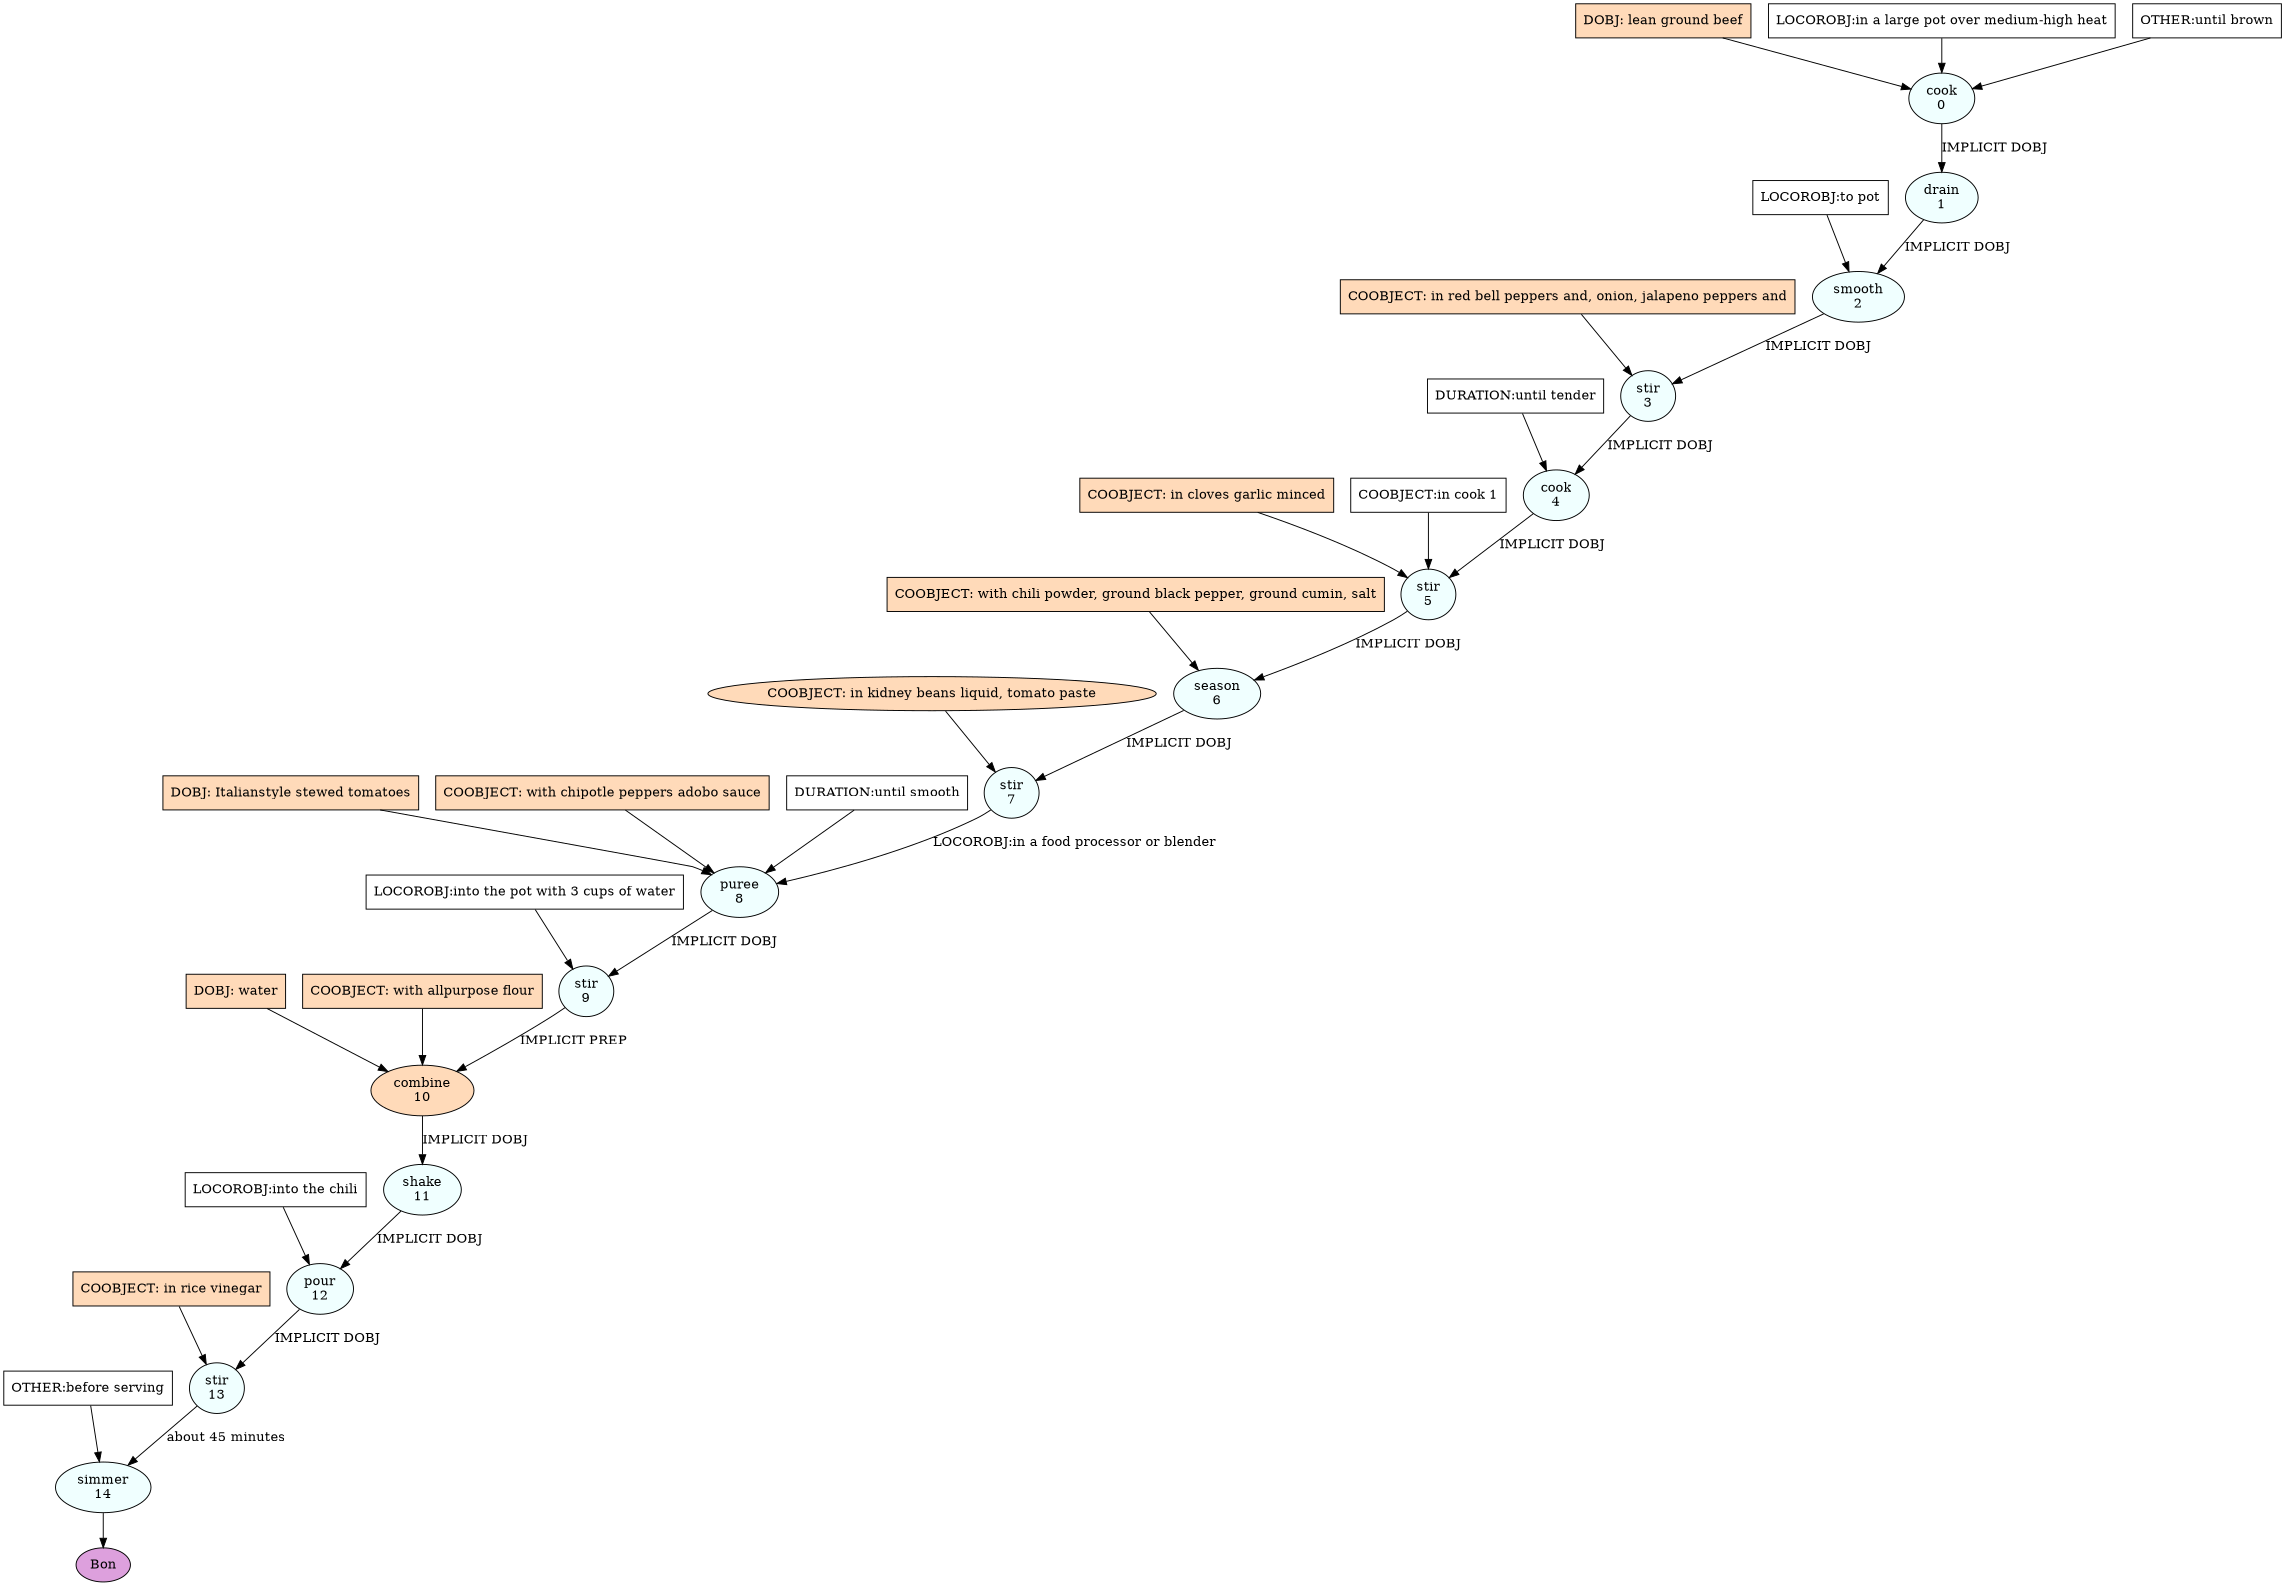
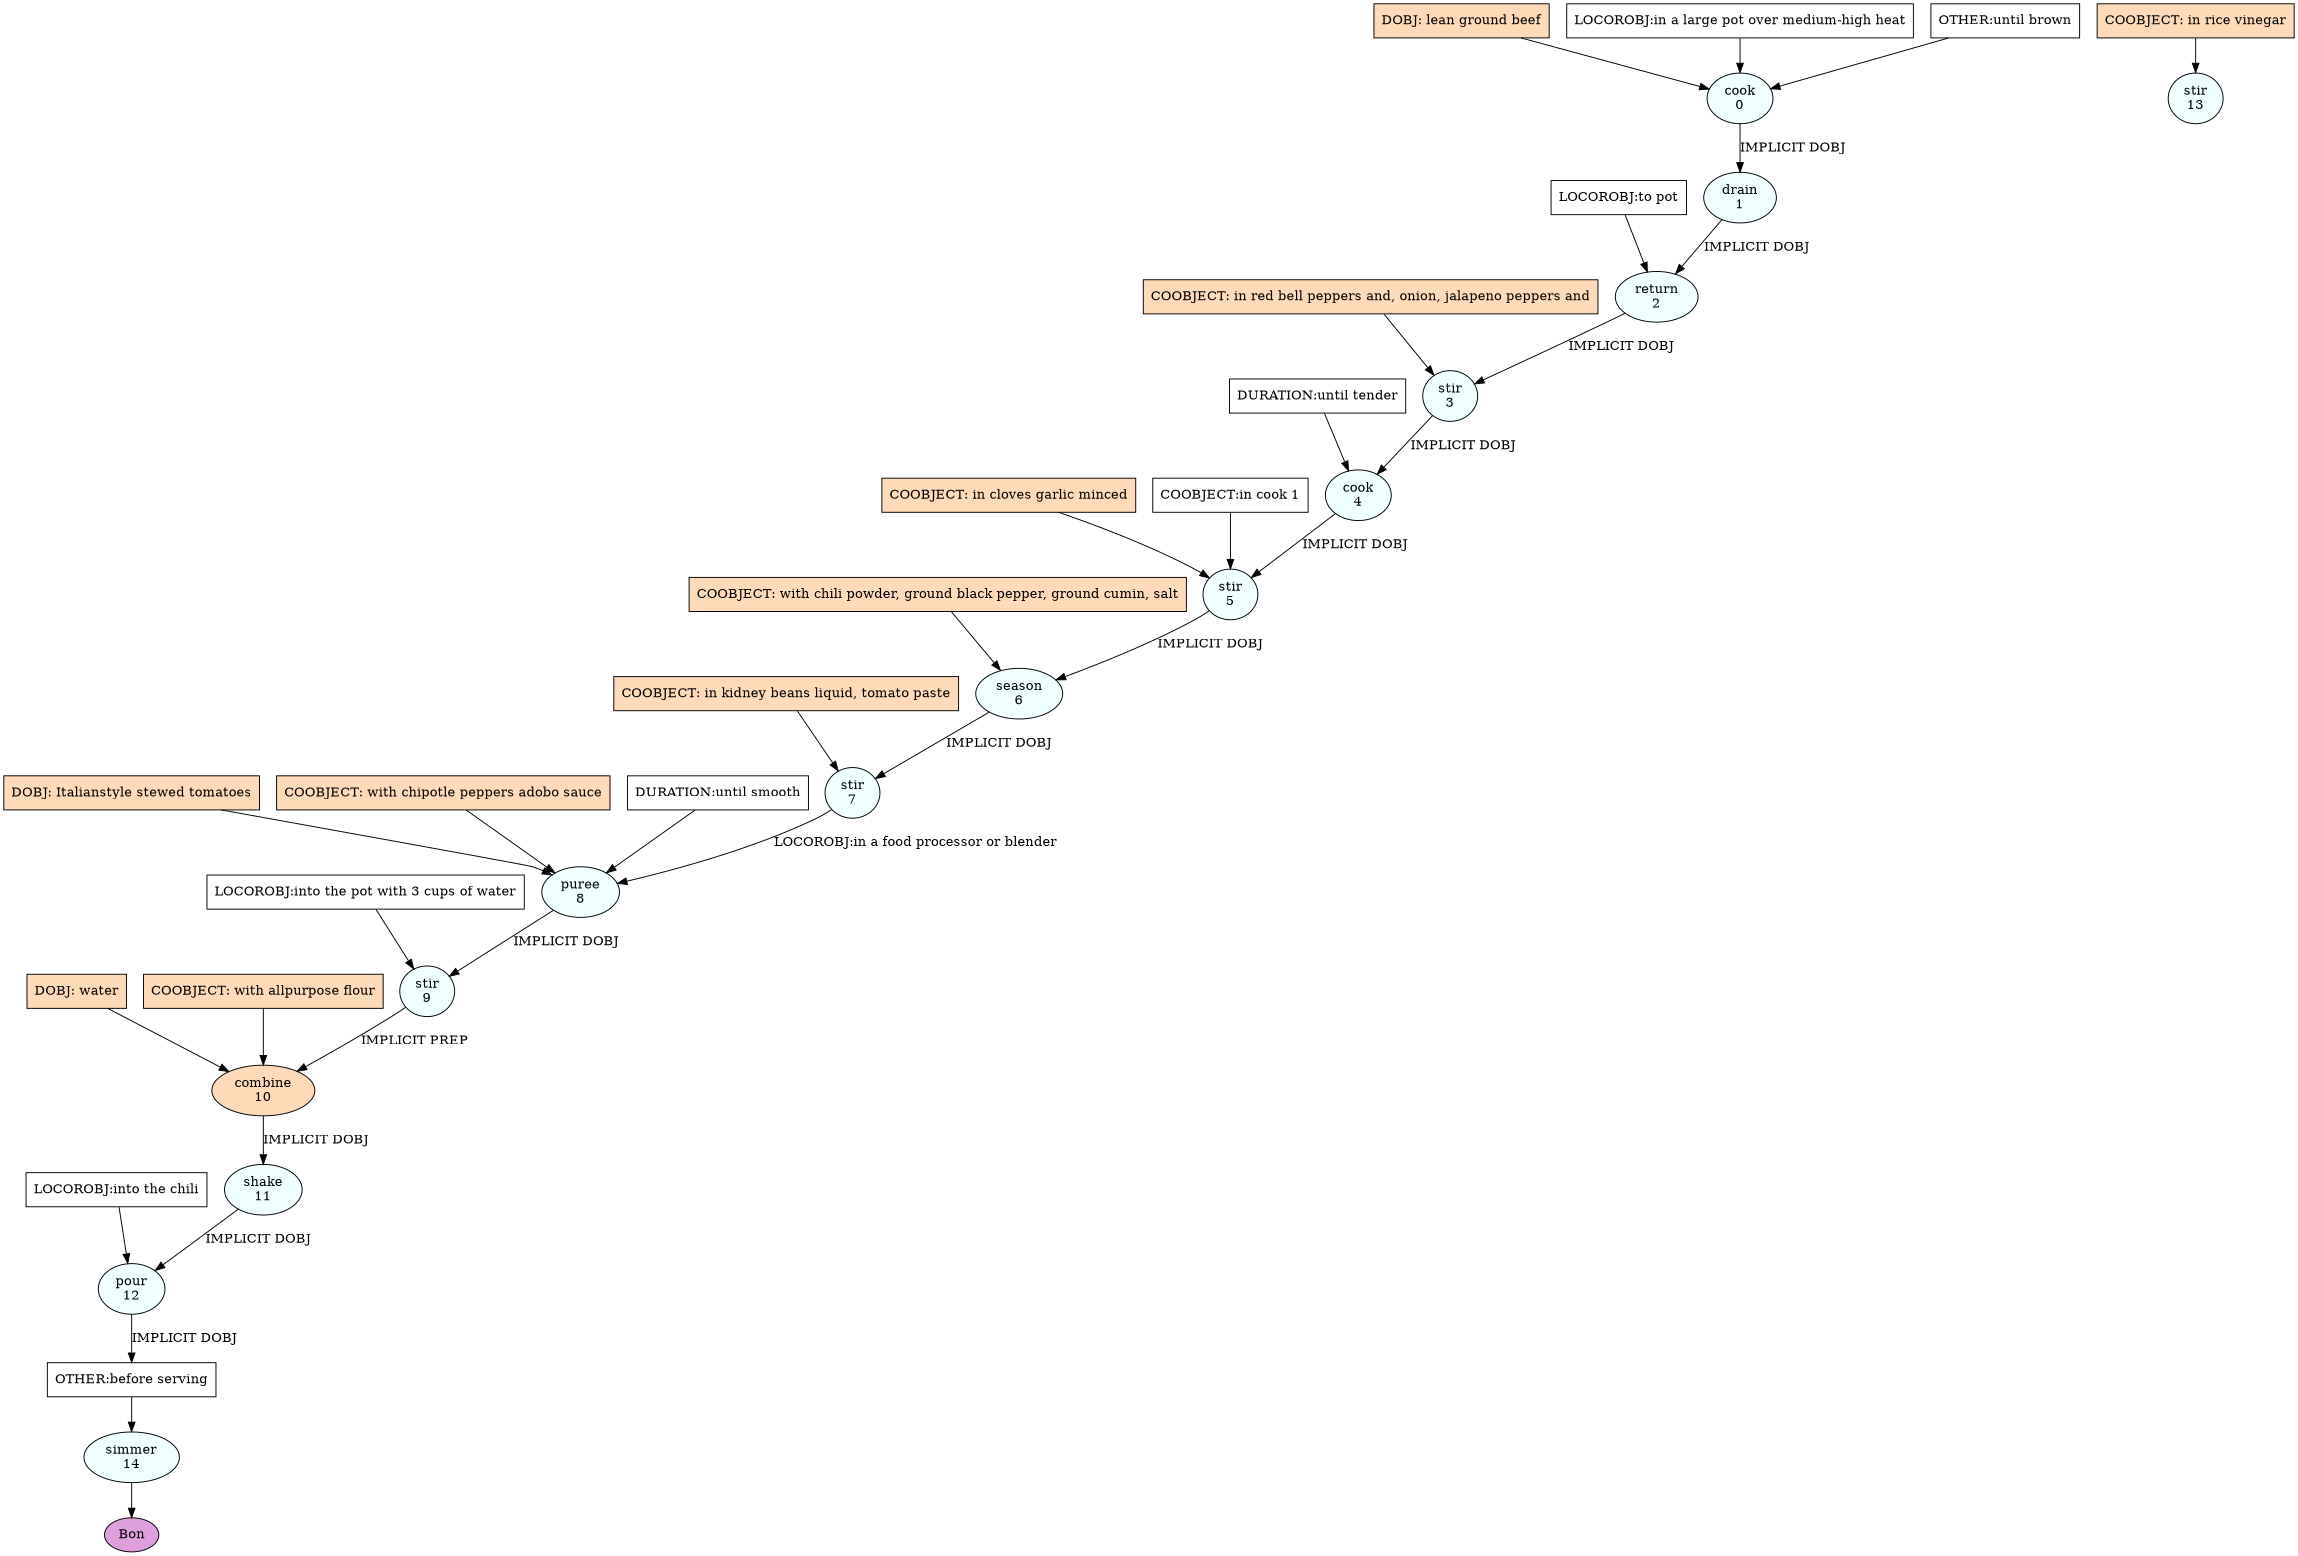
(1858, 297) -> (1657, 297)
(932, 694) -> (786, 694)
(271, 1336) -> (132, 1334)
(166, 1432) -> none
